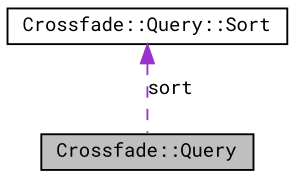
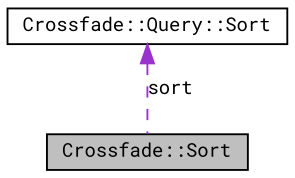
(147, 152) -> (147, 152)
